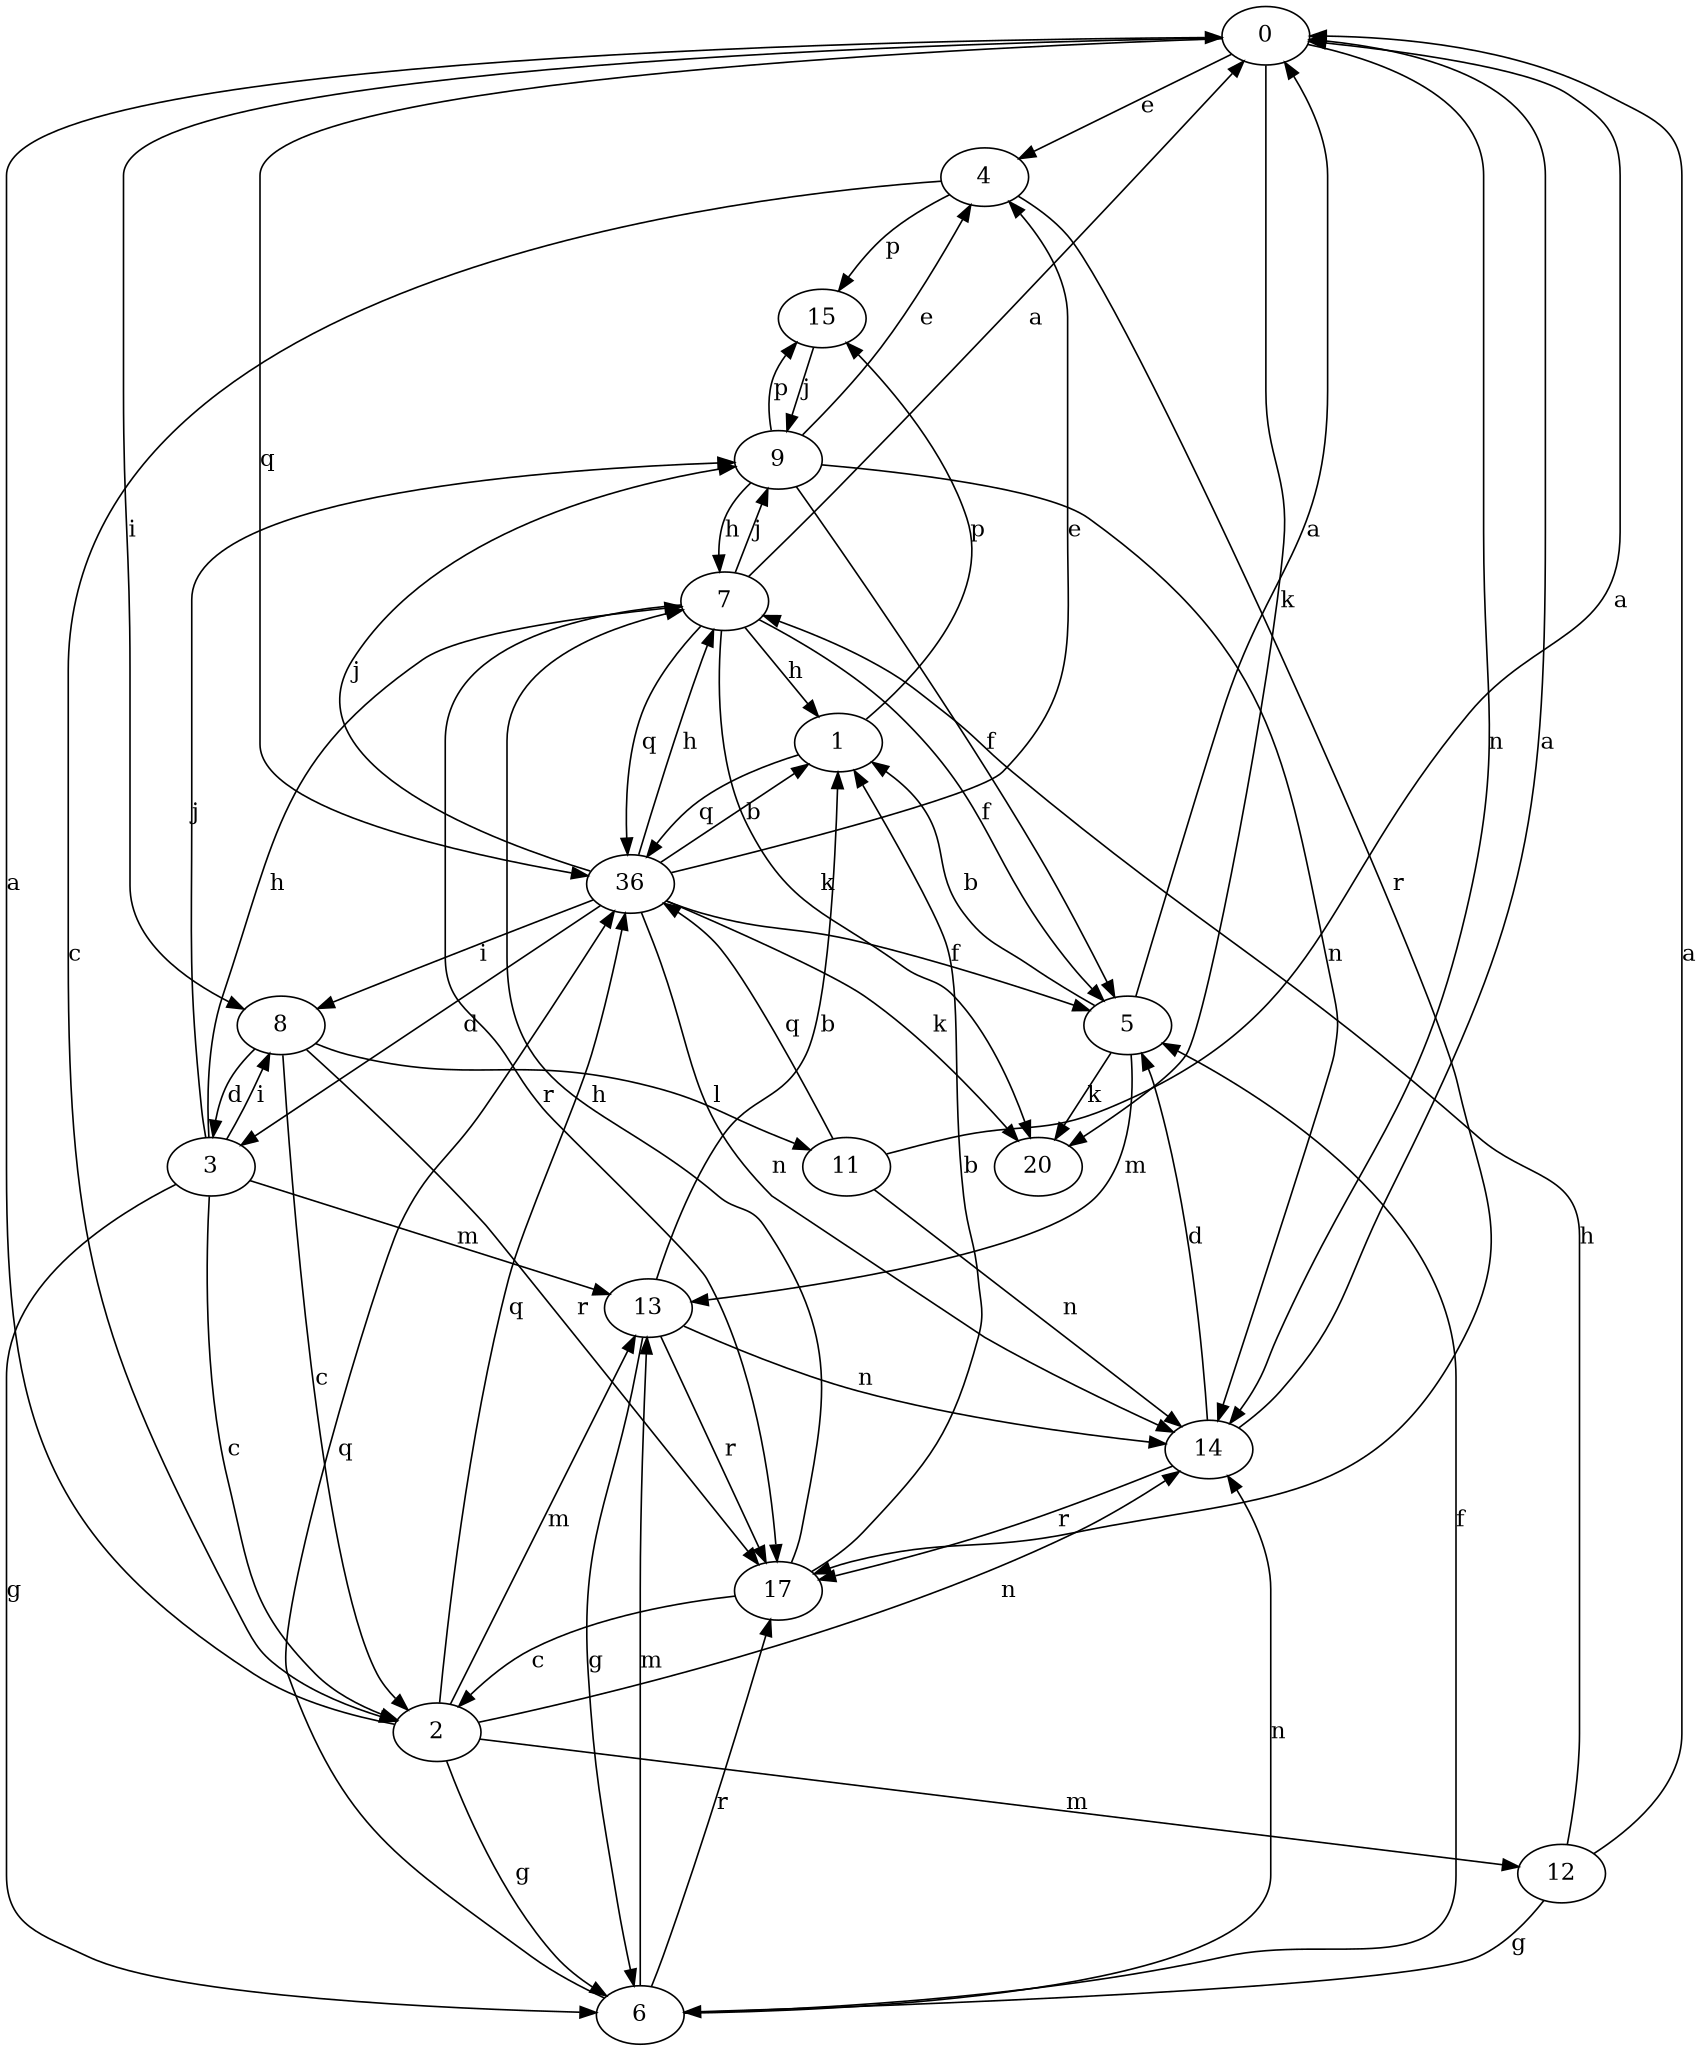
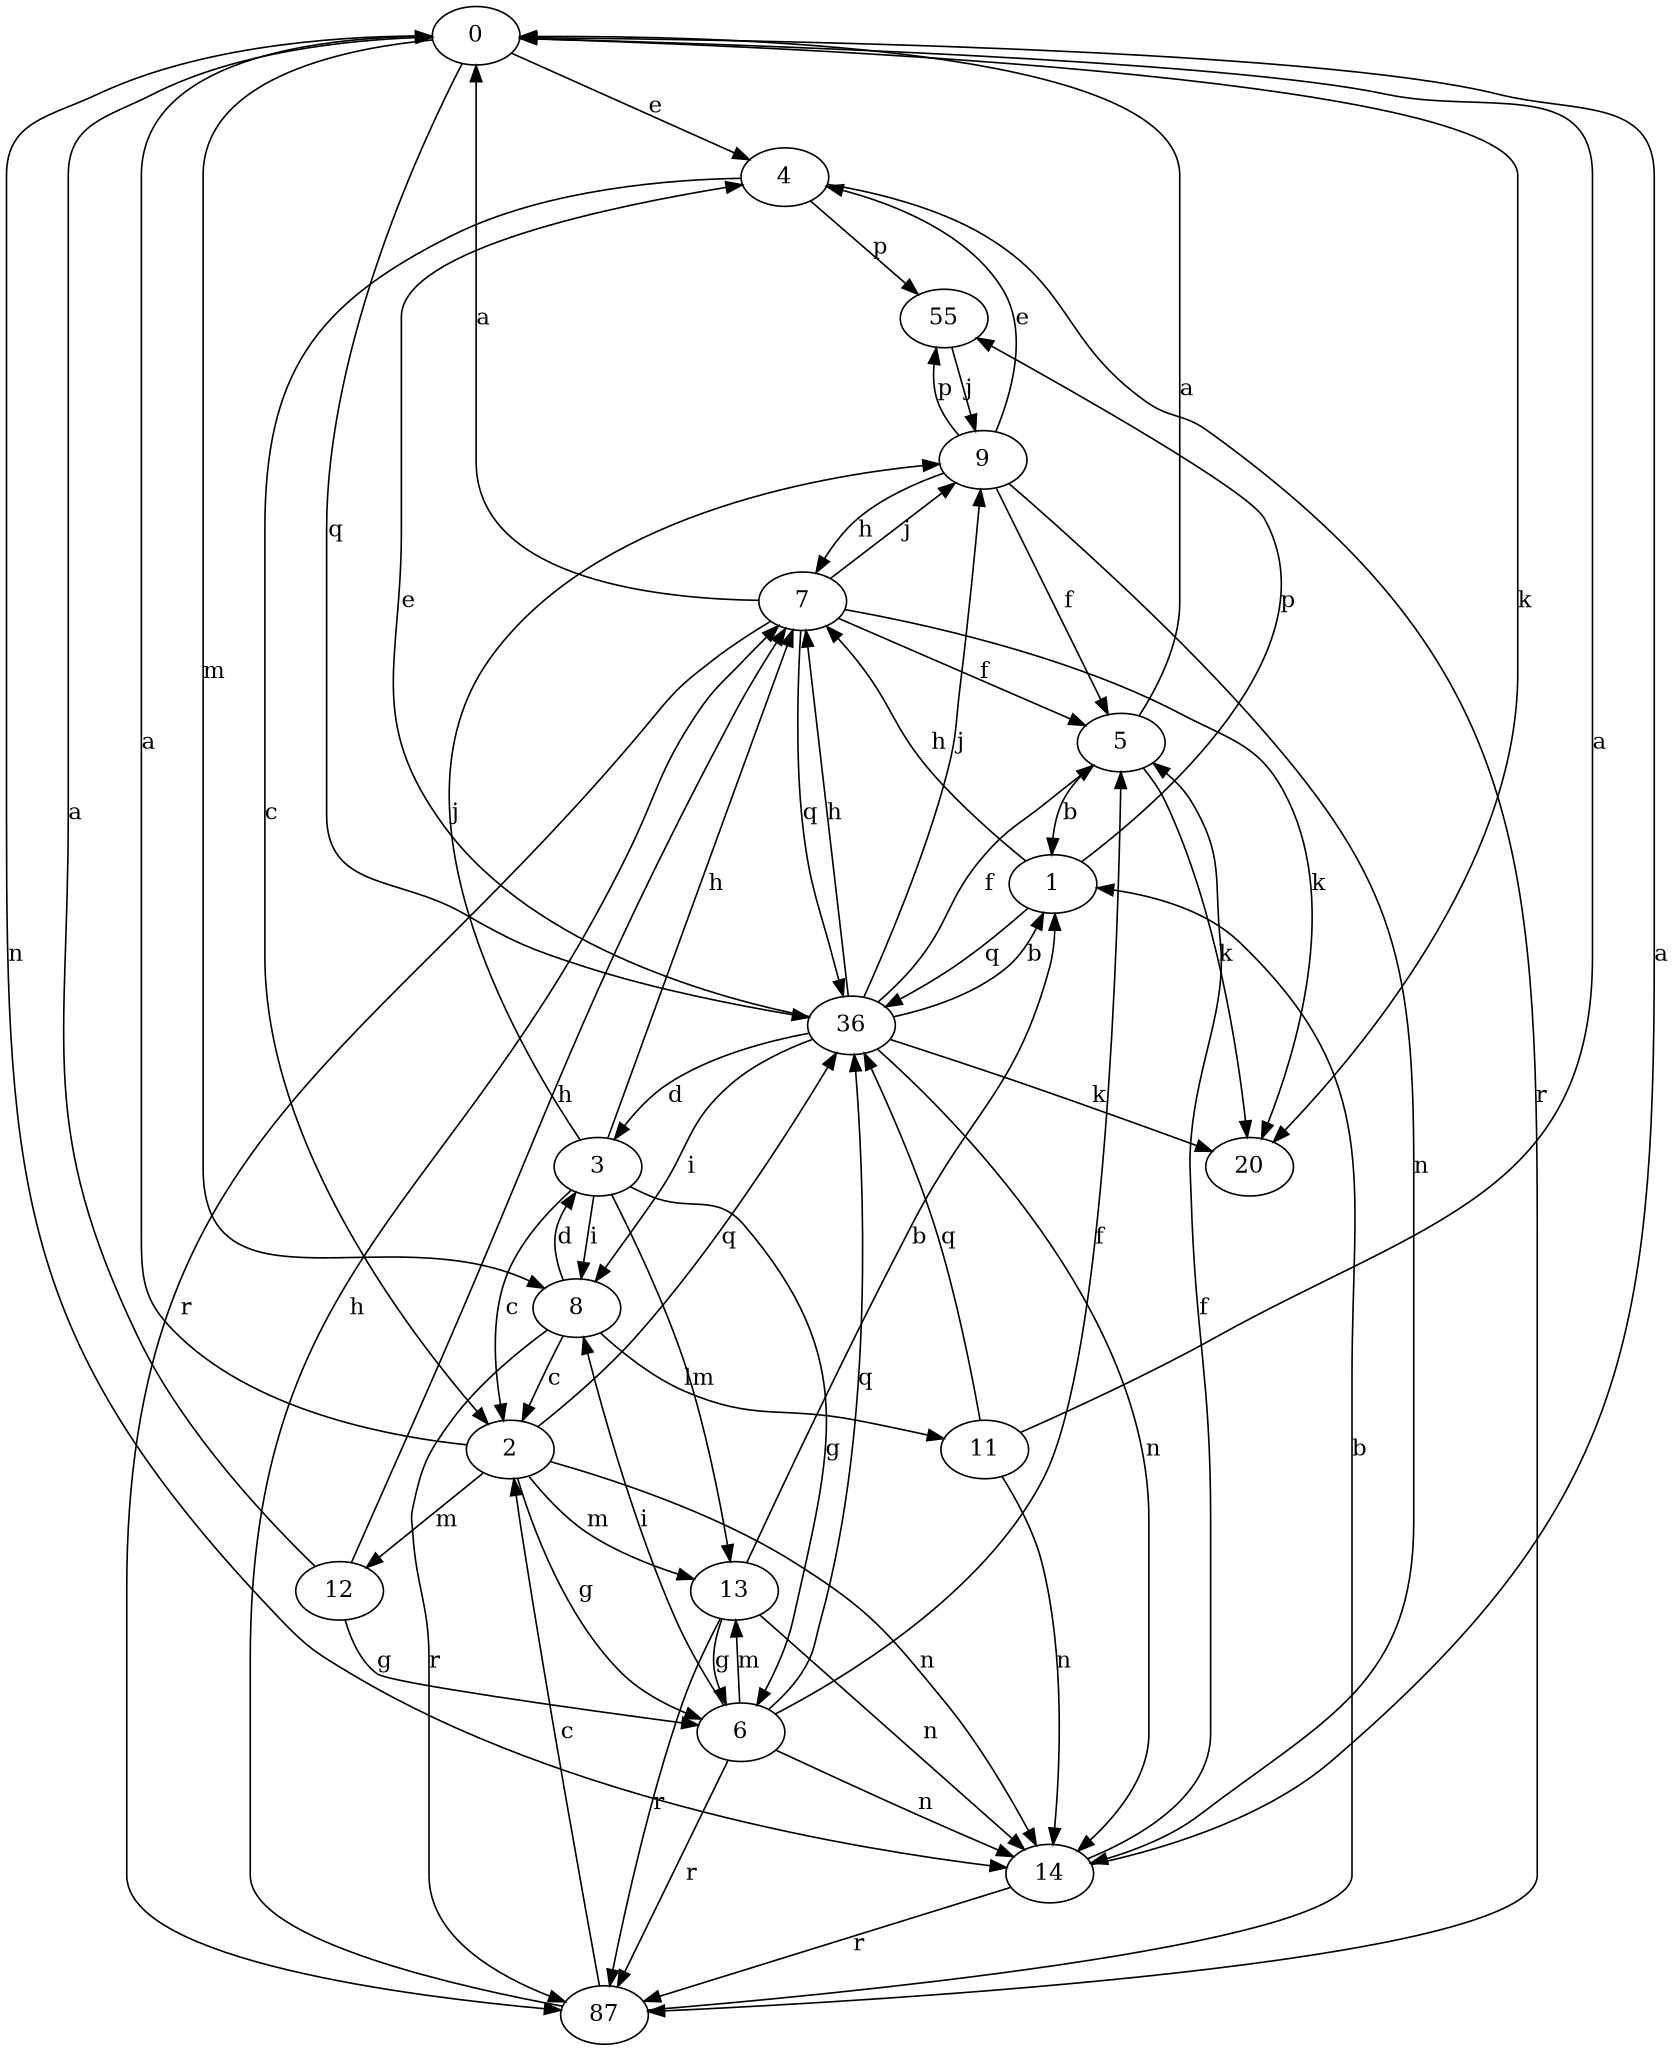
(822, 318) -> (944, 318)
(132, 531) -> (214, 672)
(777, 666) -> (921, 759)
(1196, 1237) -> (1204, 1308)
(994, 1245) -> none
none -> (643, 1535)
(778, 1591) -> (604, 2015)
